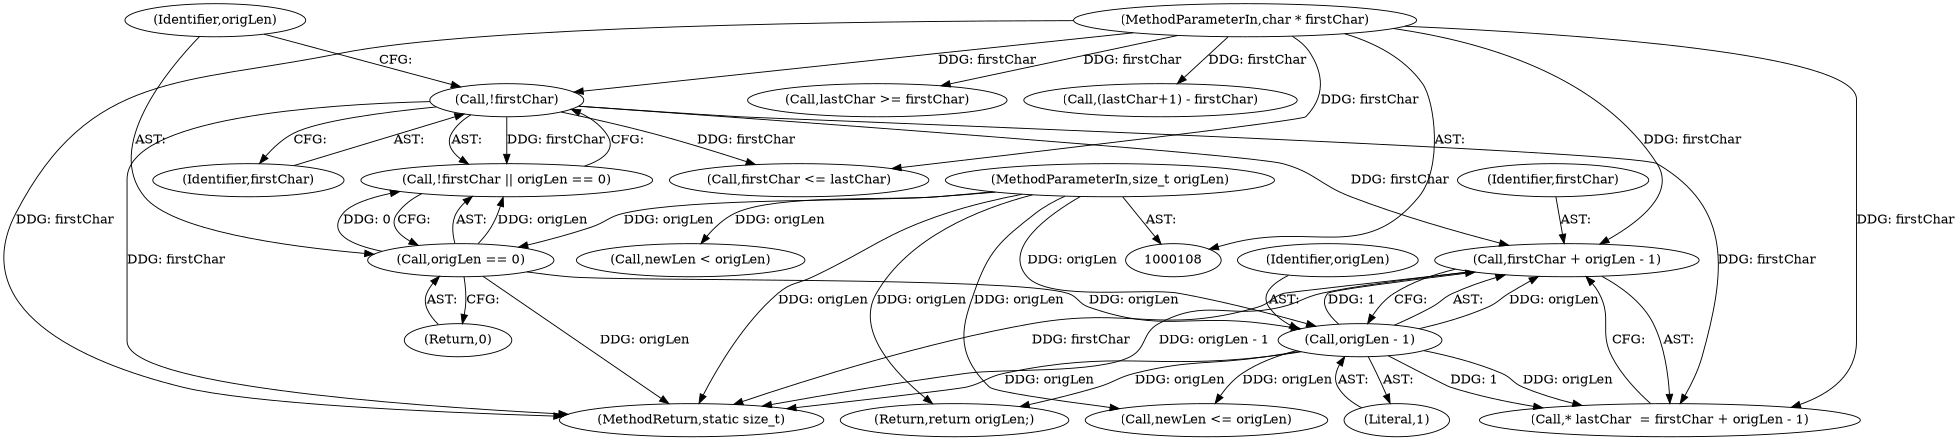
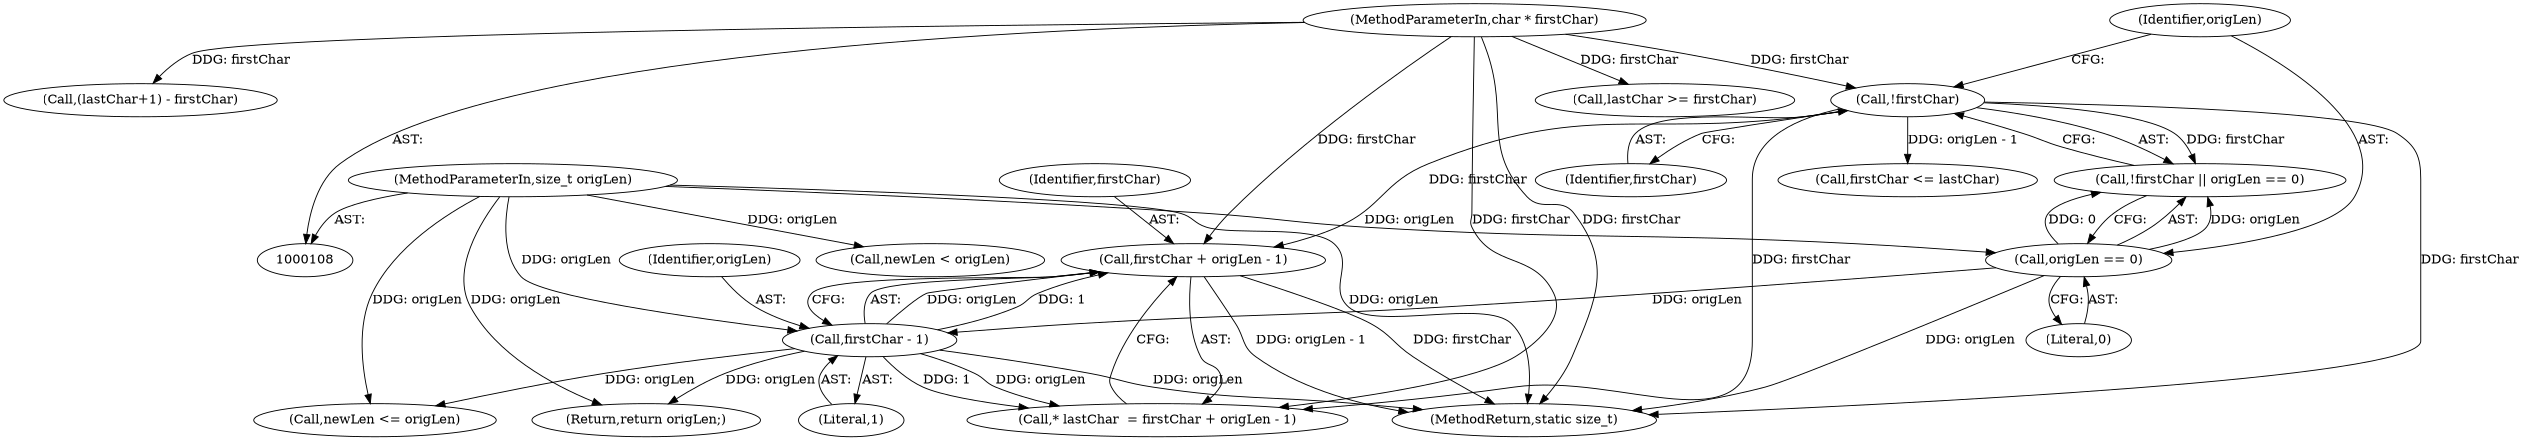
(1138, 139) -> none
(746, 140) -> (1963, 140)
(458, 340) -> (2079, 340)
(1360, 340) -> (870, 340)
